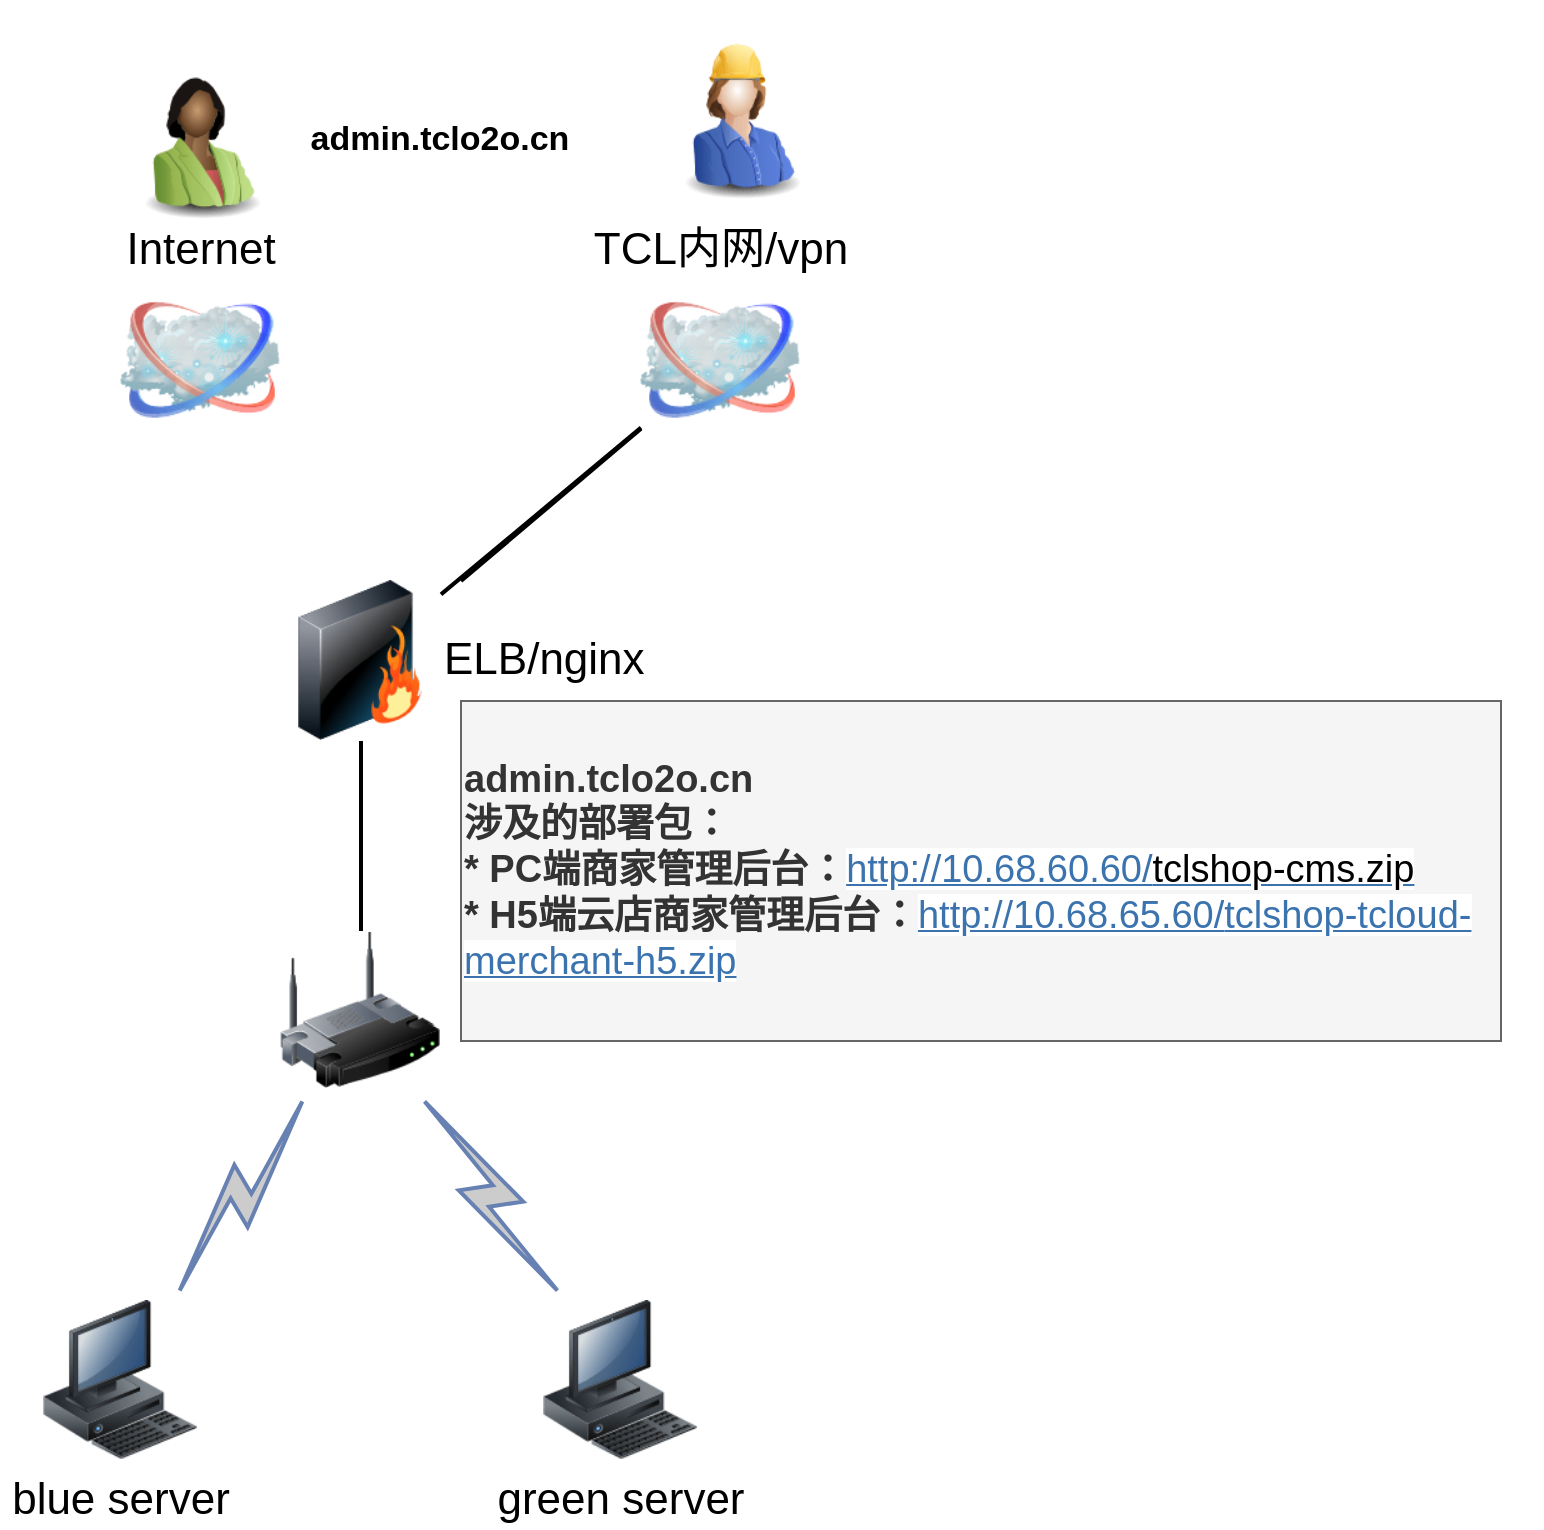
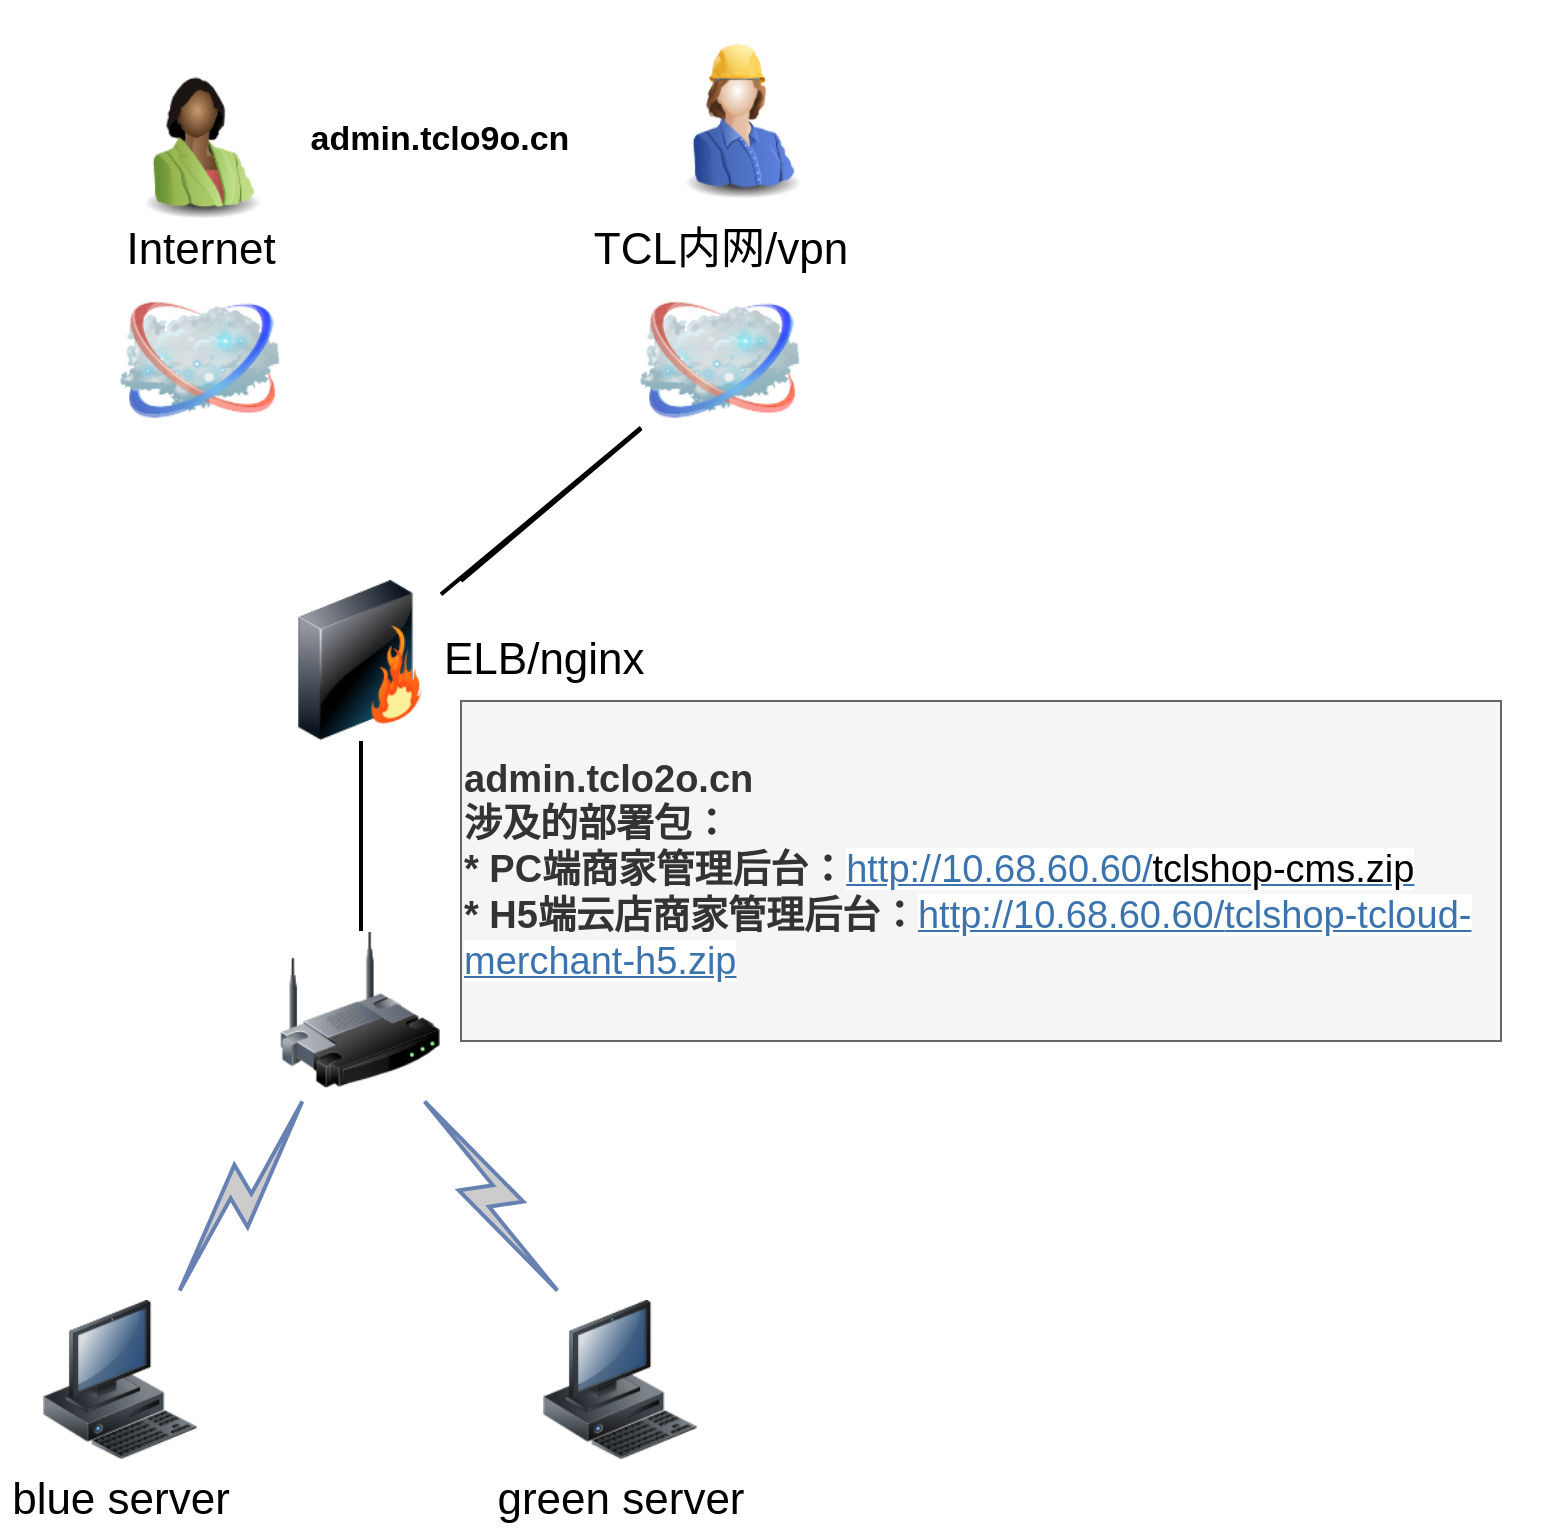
(441, 141) -> (441, 141)
(983, 871) -> (983, 871)
